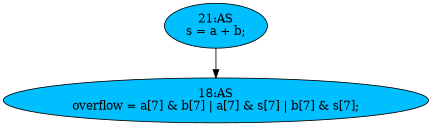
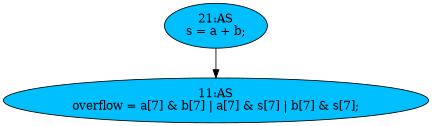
(216, 100) -> (216, 100)
